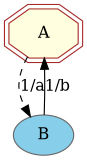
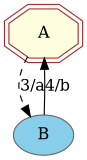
(32, 87) -> (32, 87)
(58, 87) -> (58, 87)
